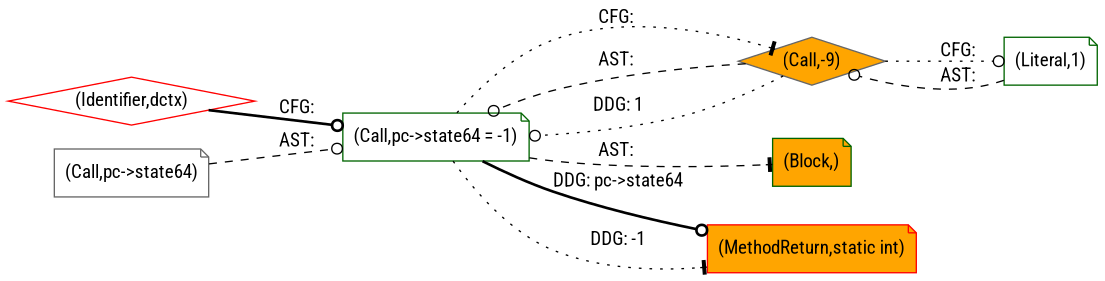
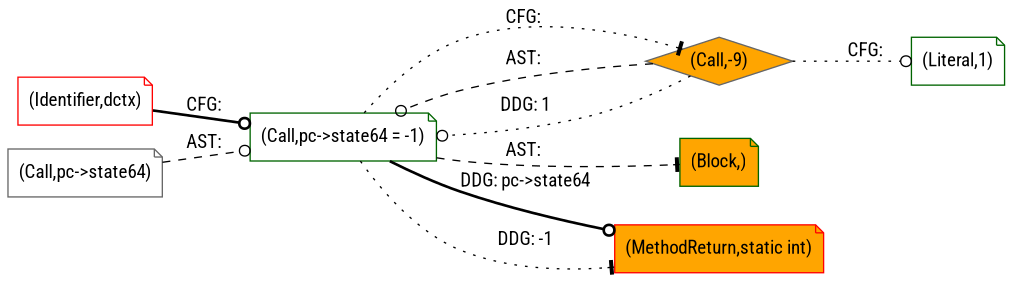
(932, 89) -> none
(132, 101) -> (85, 101)
